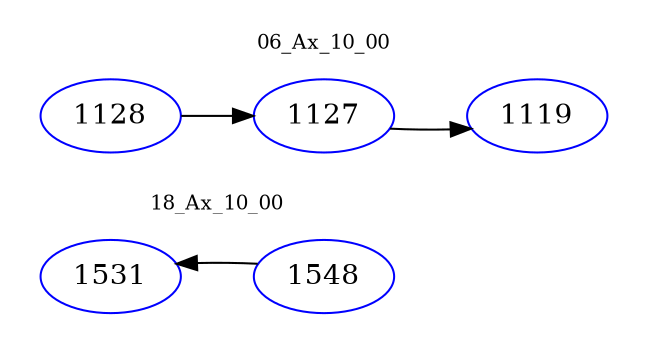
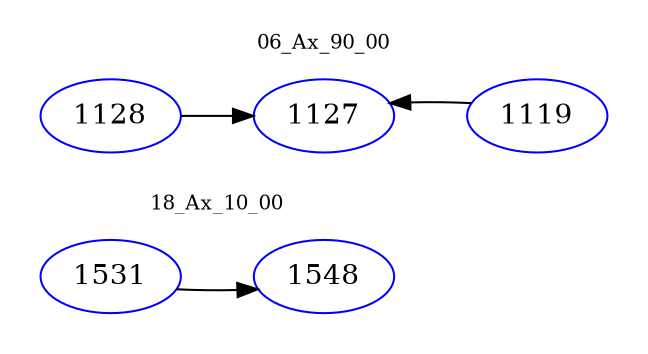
(324, 44) -> (324, 44)
(420, 130) -> (441, 102)
(227, 263) -> (207, 290)
